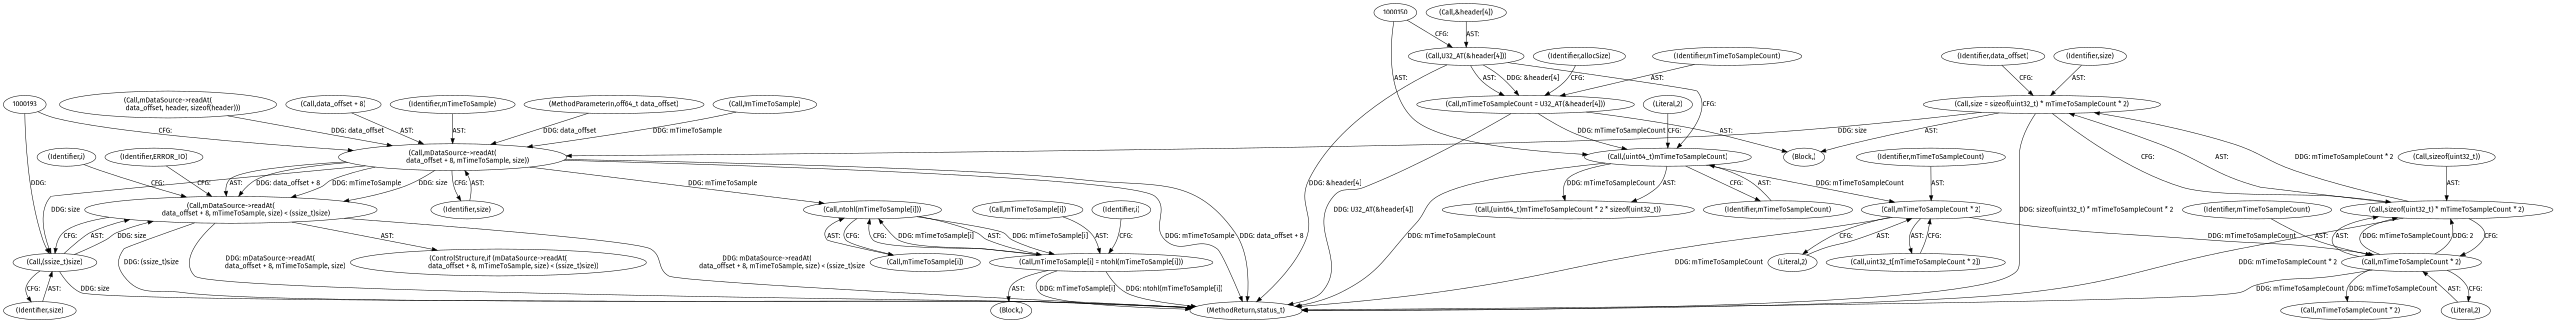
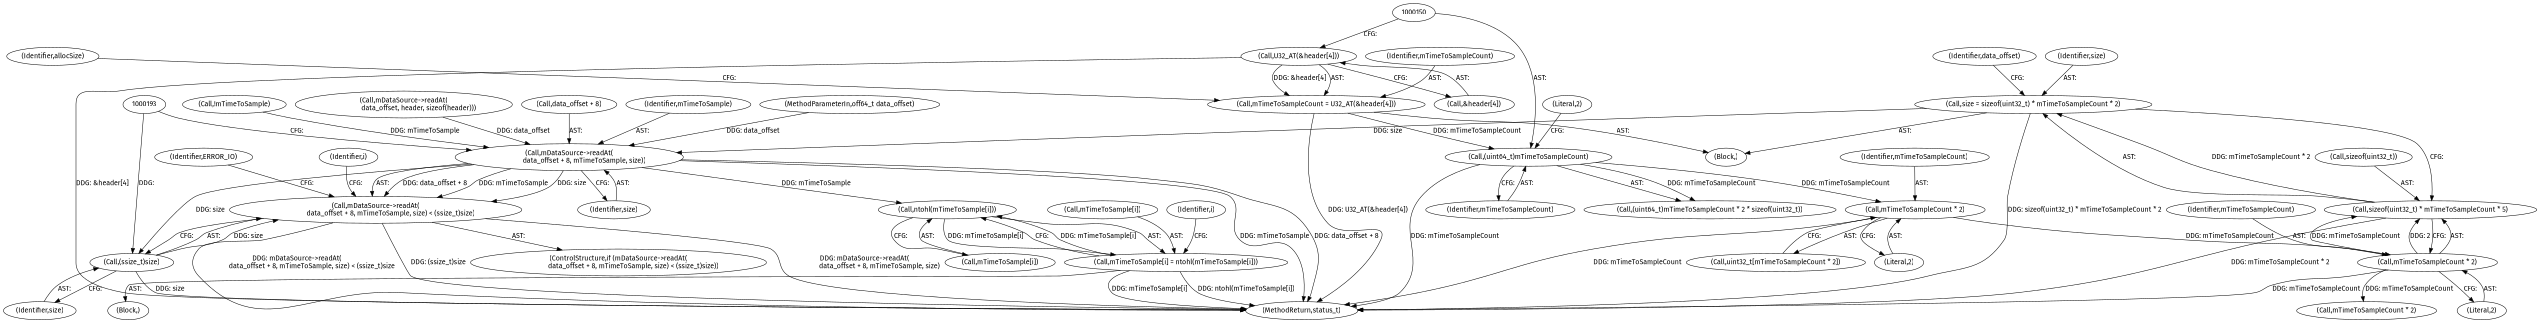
(1639, 81) -> (1387, 80)
(2447, 210) -> (2430, 210)
